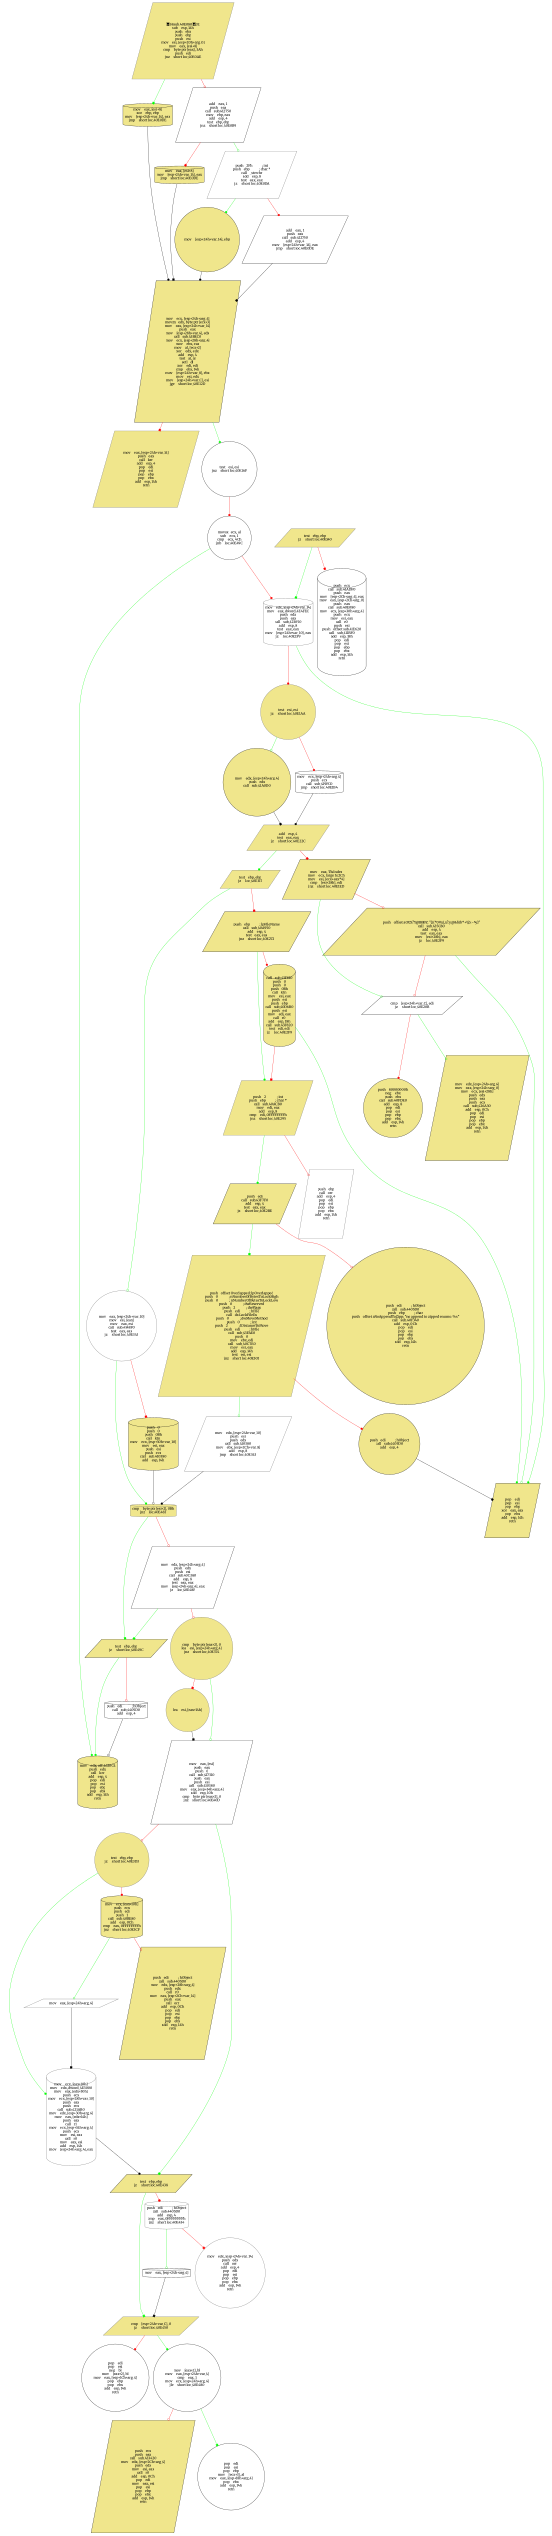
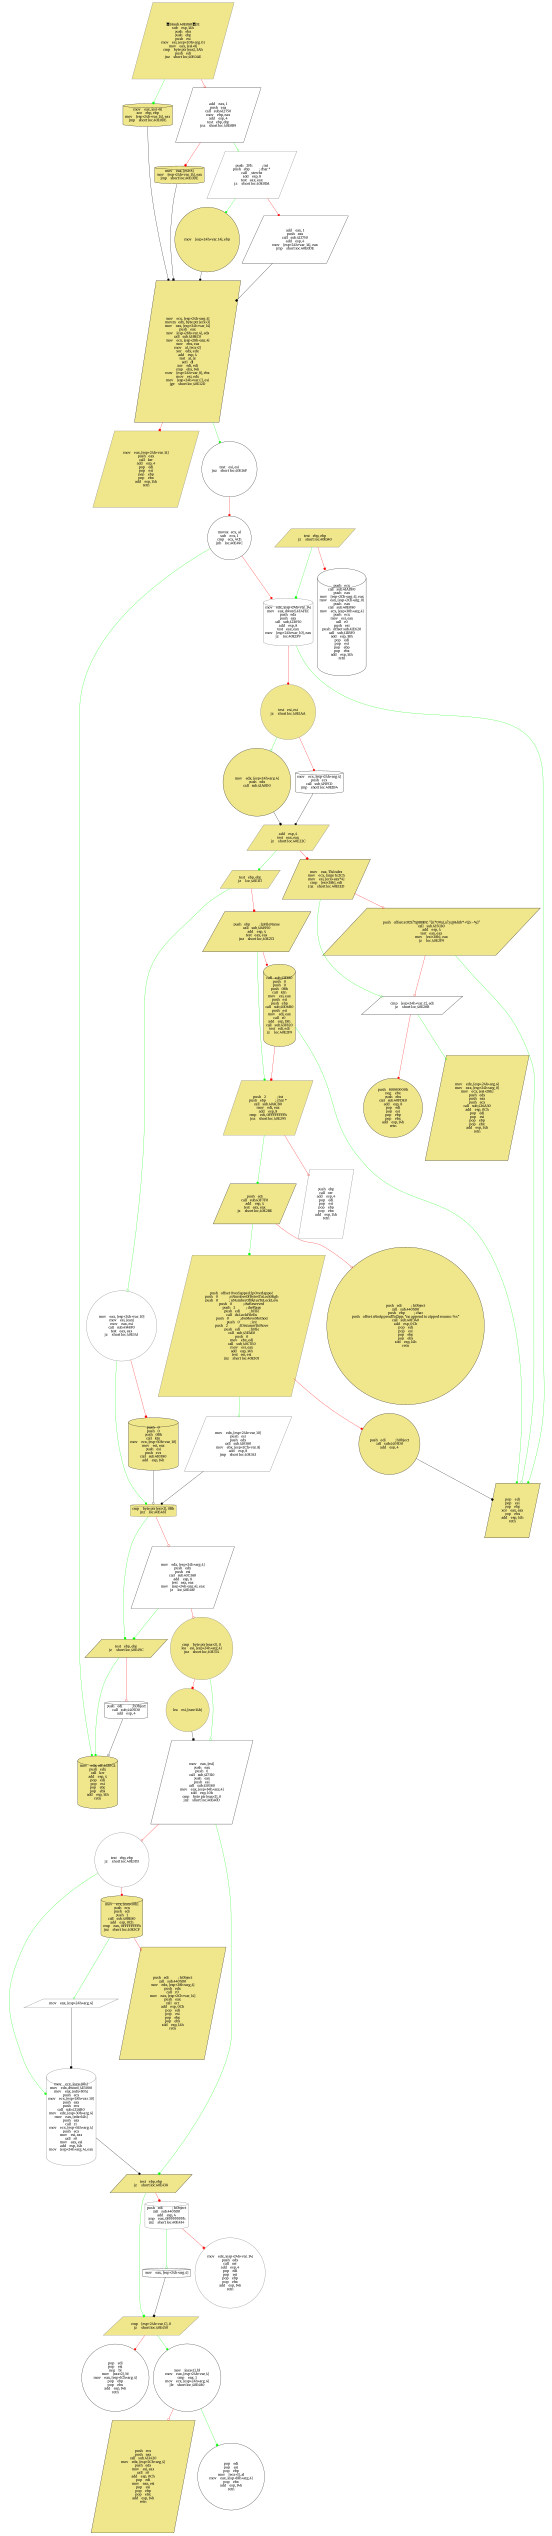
(122, 1860) -> (122, 1860)
